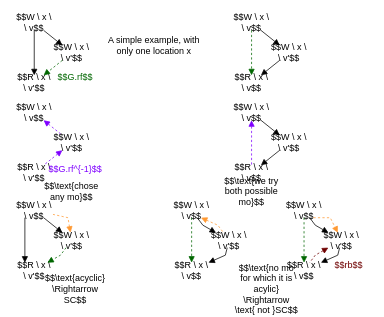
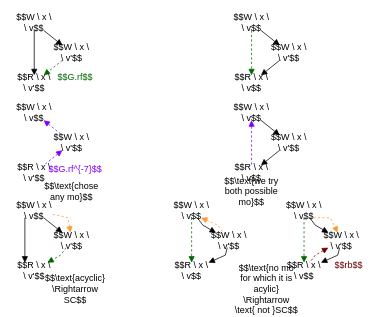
(154, 45) -> none
(75, 169) -> (75, 169)
